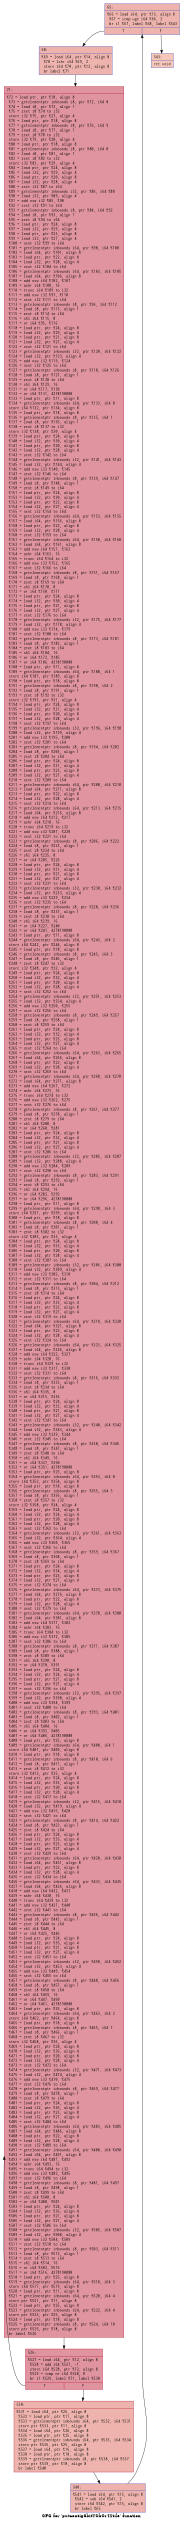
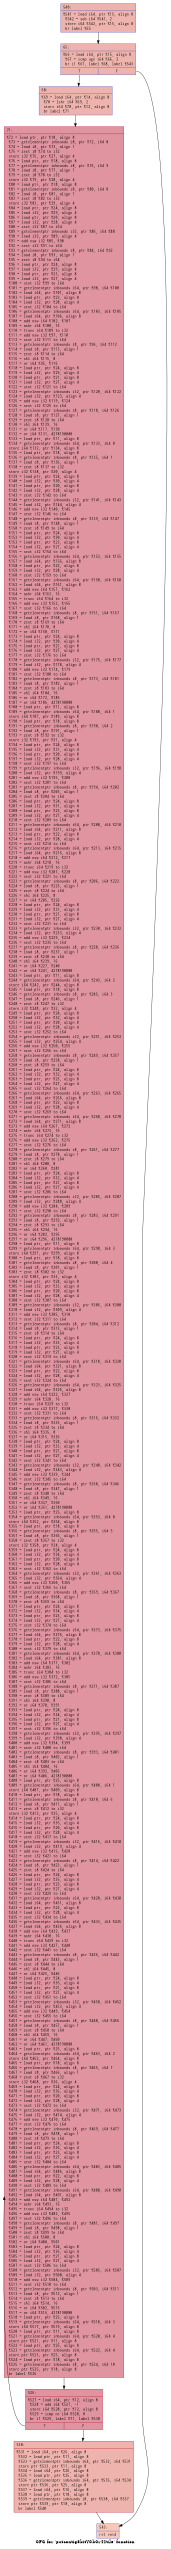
(96, 2476) -> (99, 2517)
